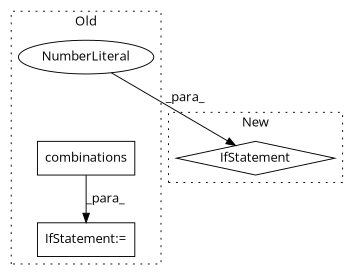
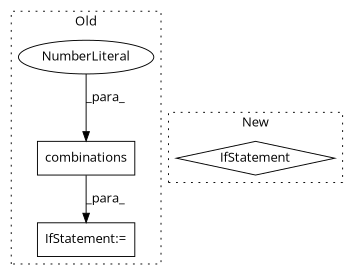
(155, 98) -> (86, 103)
